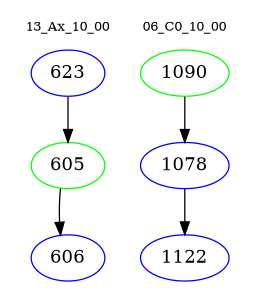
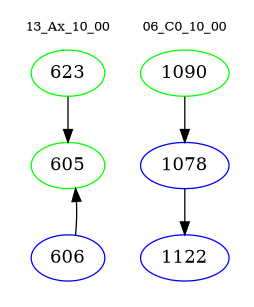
(68, 73) -> (68, 73)
(59, 205) -> (77, 218)
